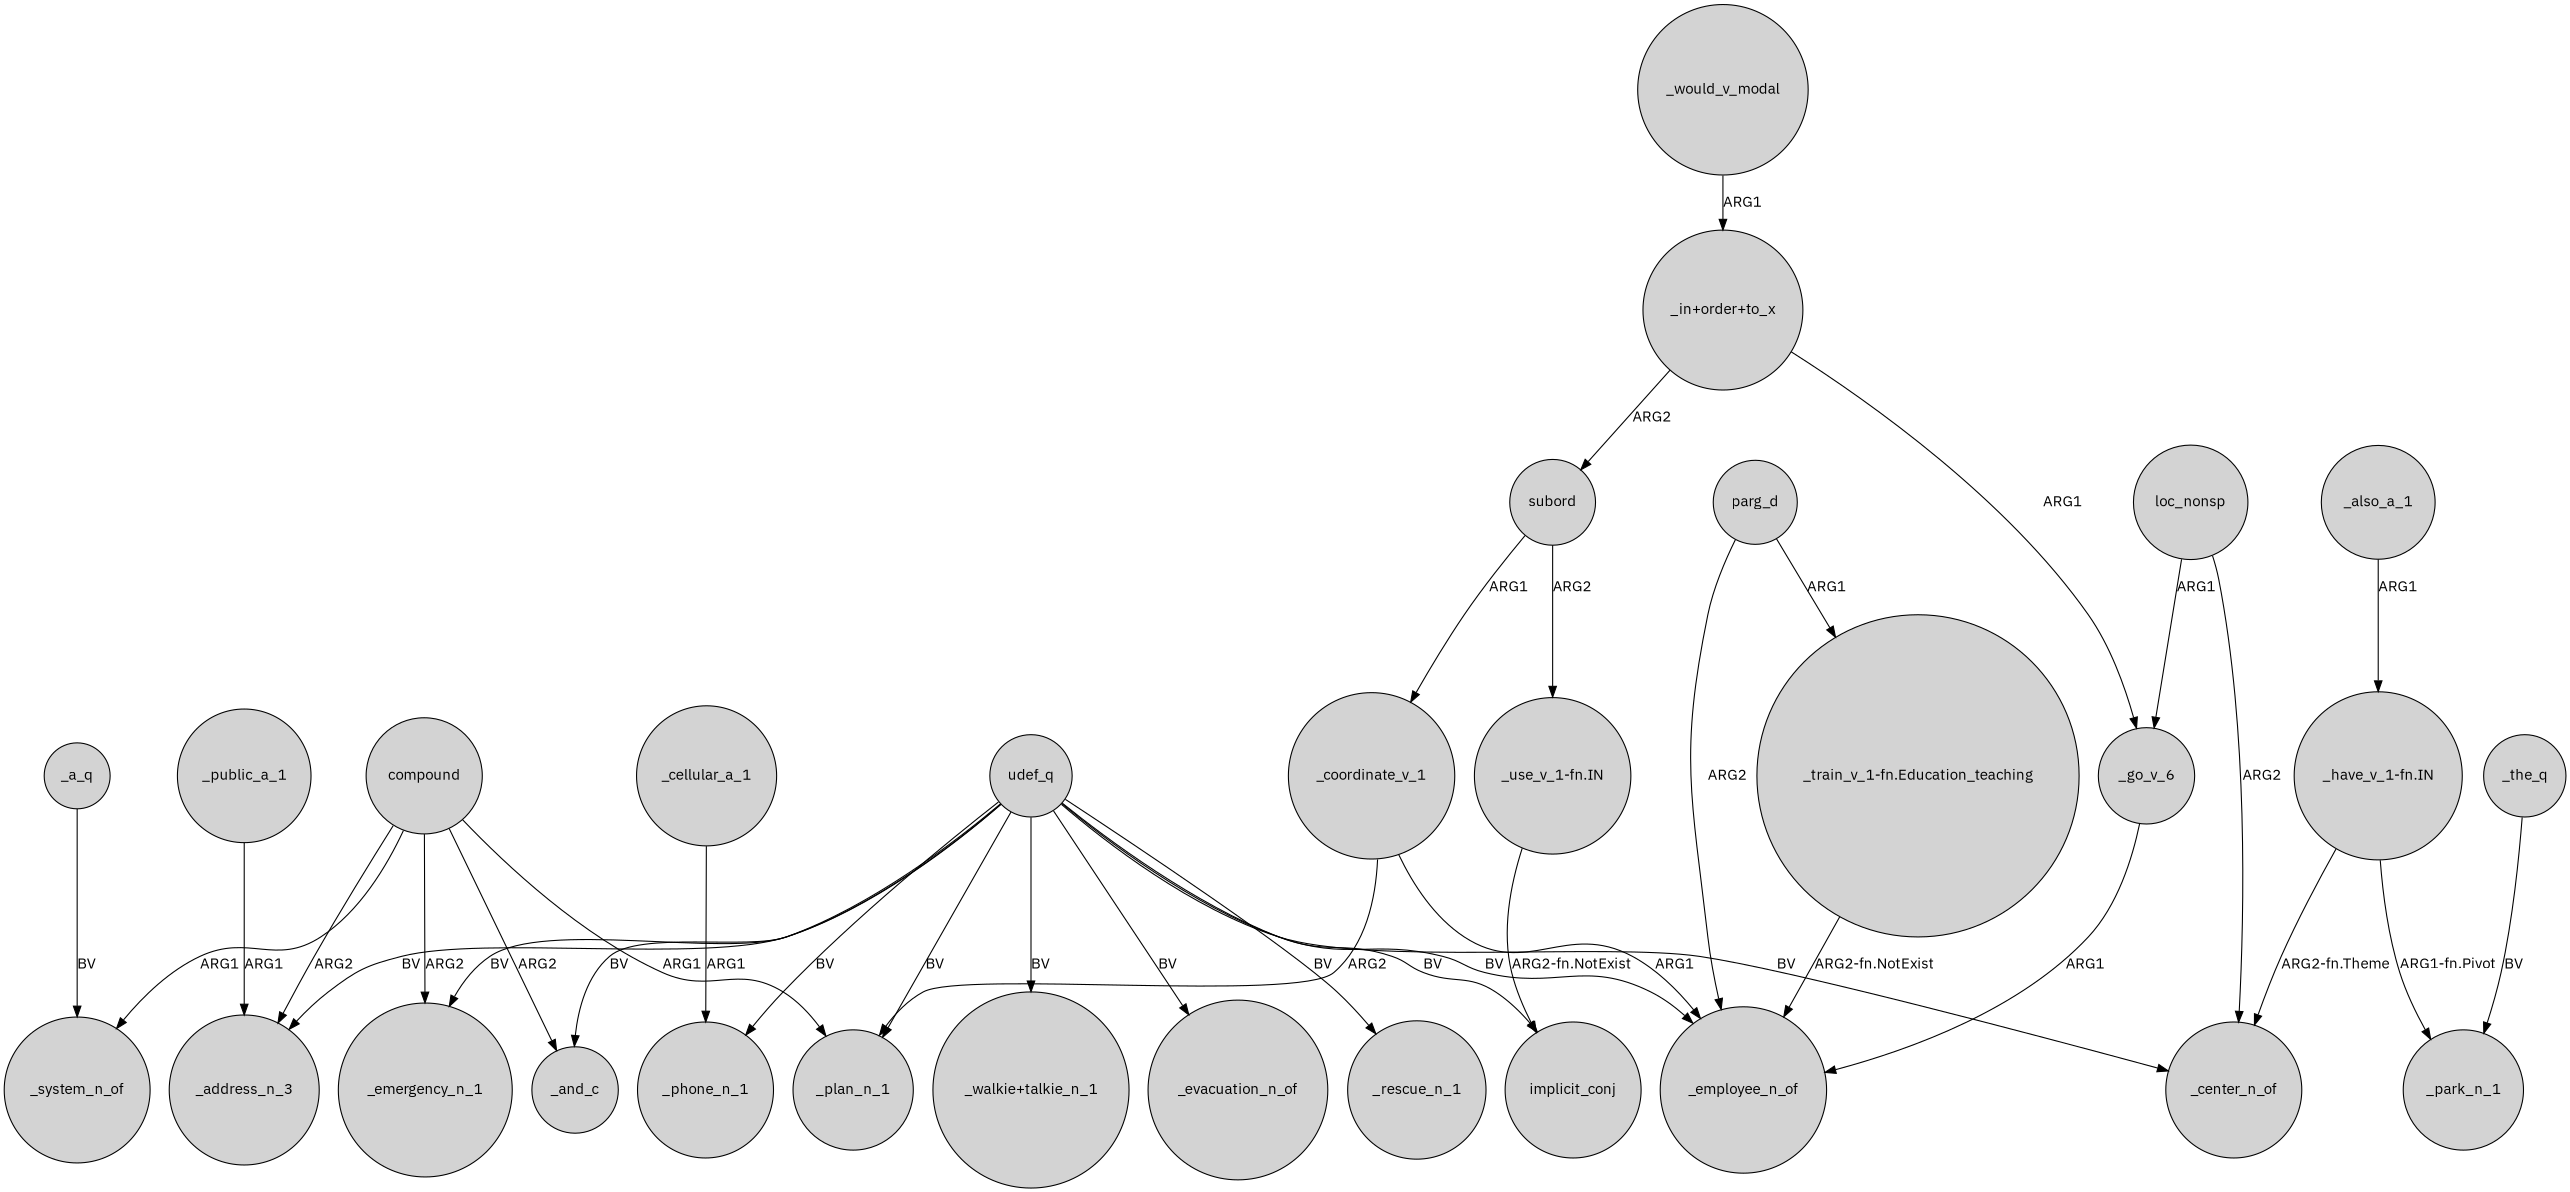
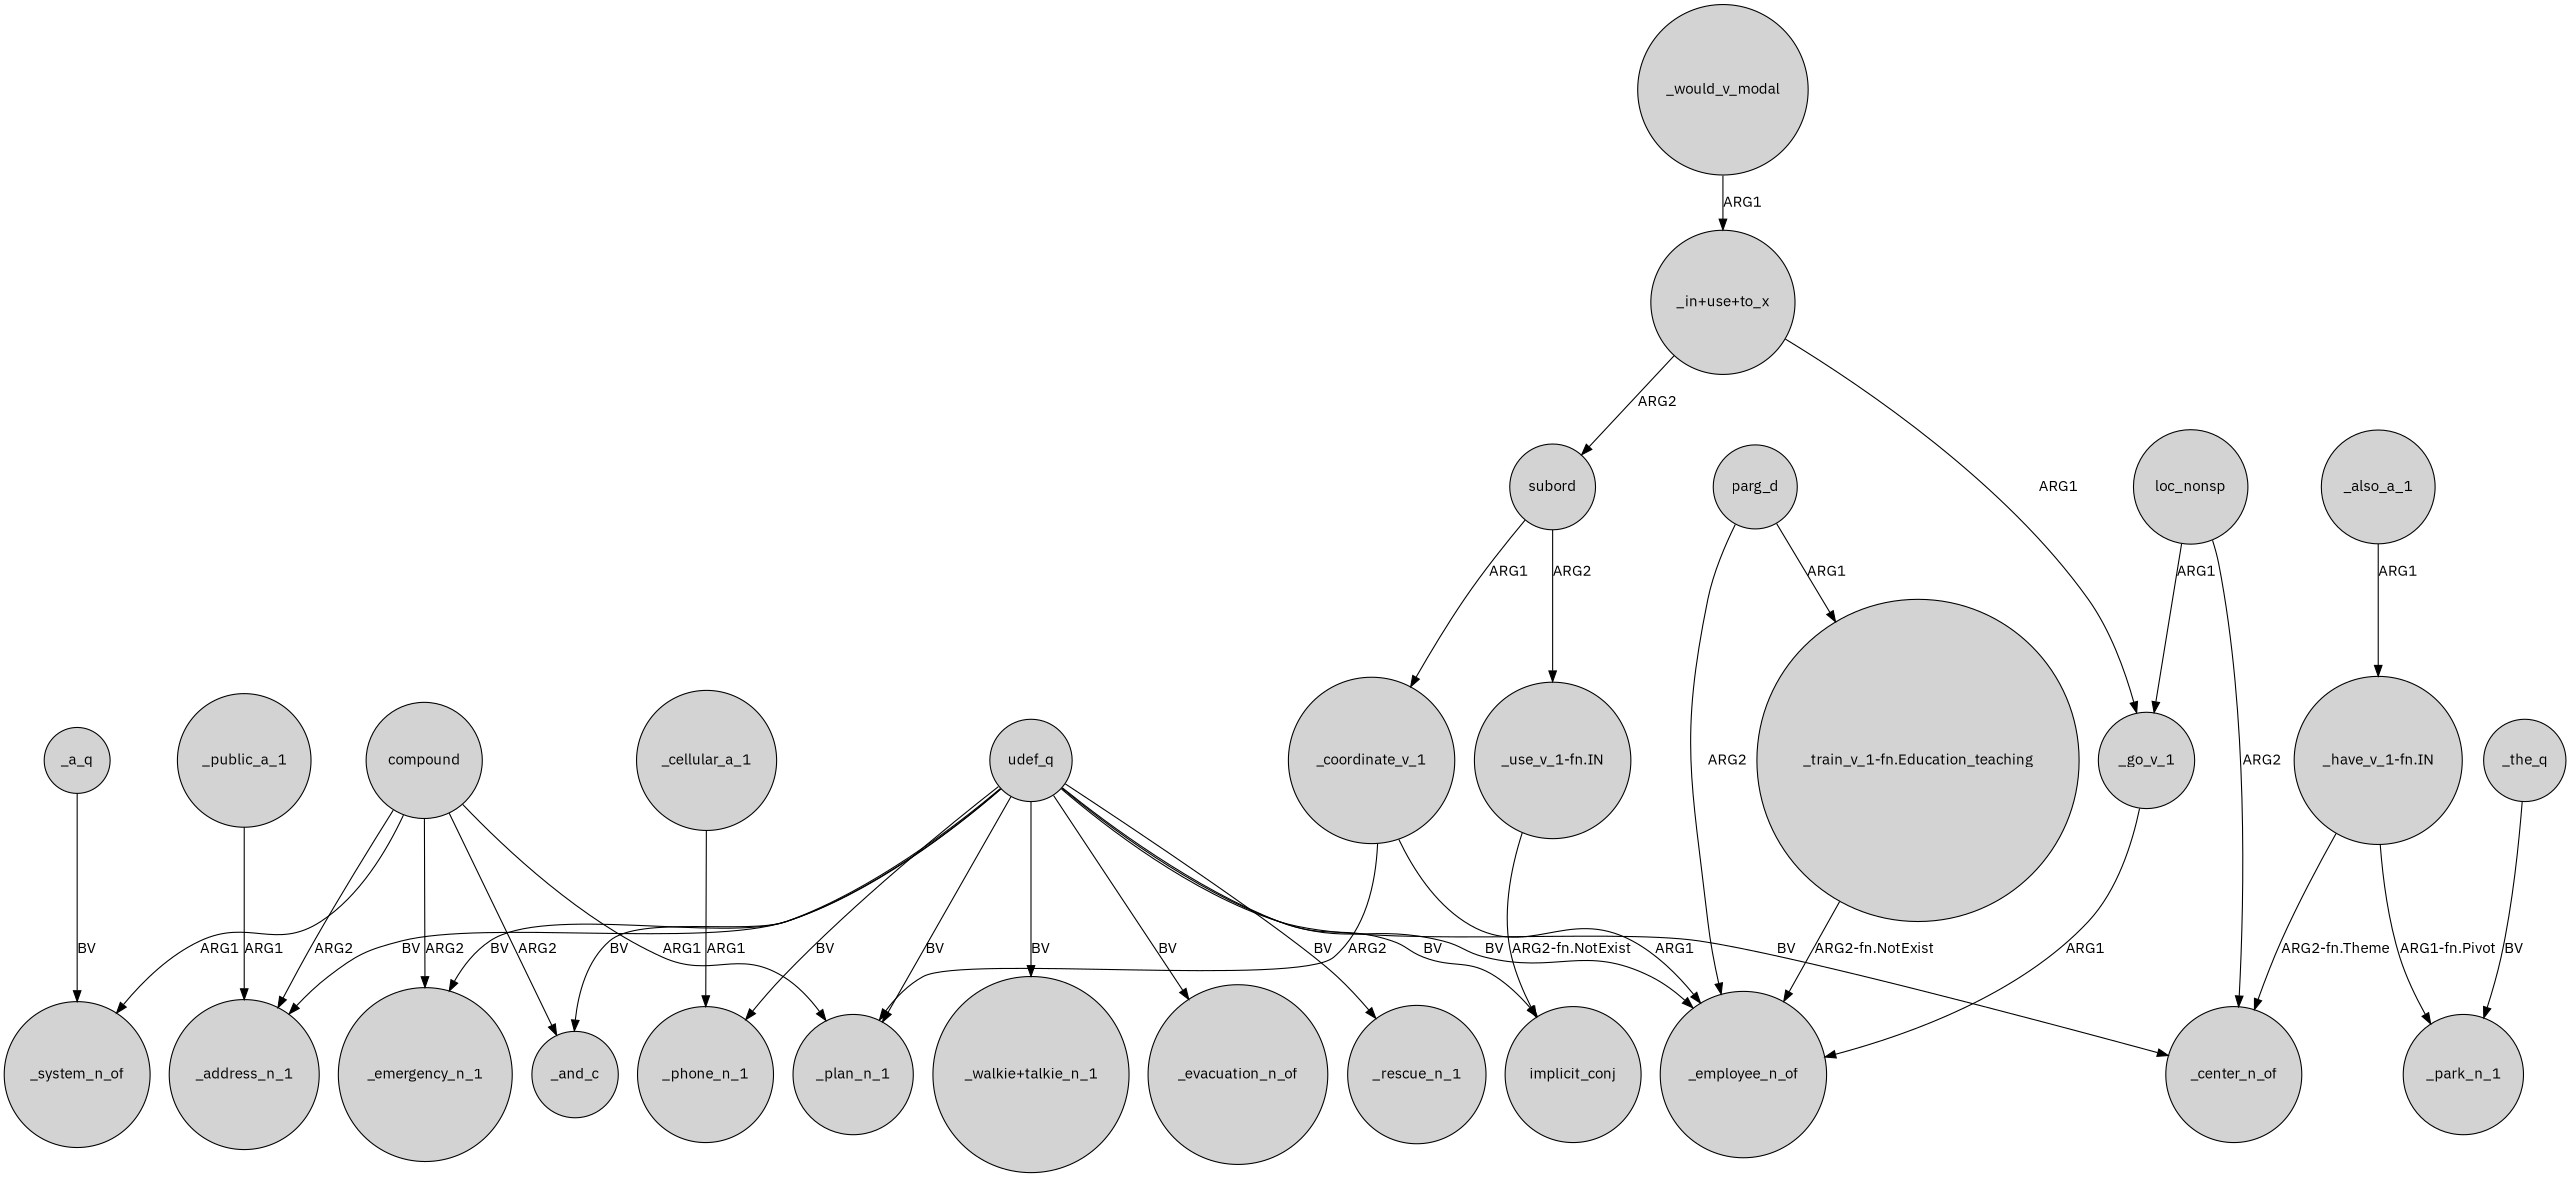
(1723, 310) -> (1723, 302)
(2147, 776) -> (2147, 760)
(244, 1090) -> (244, 1075)
